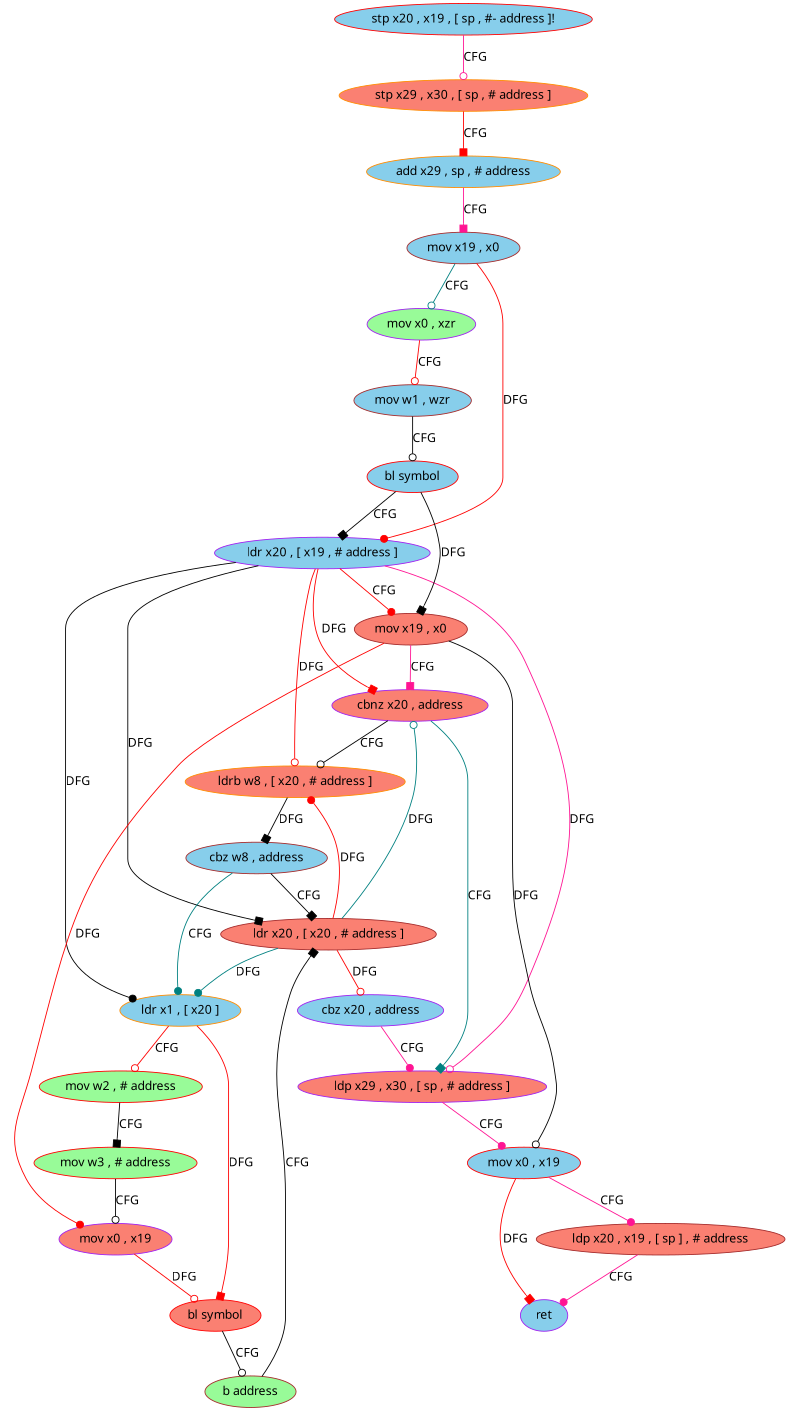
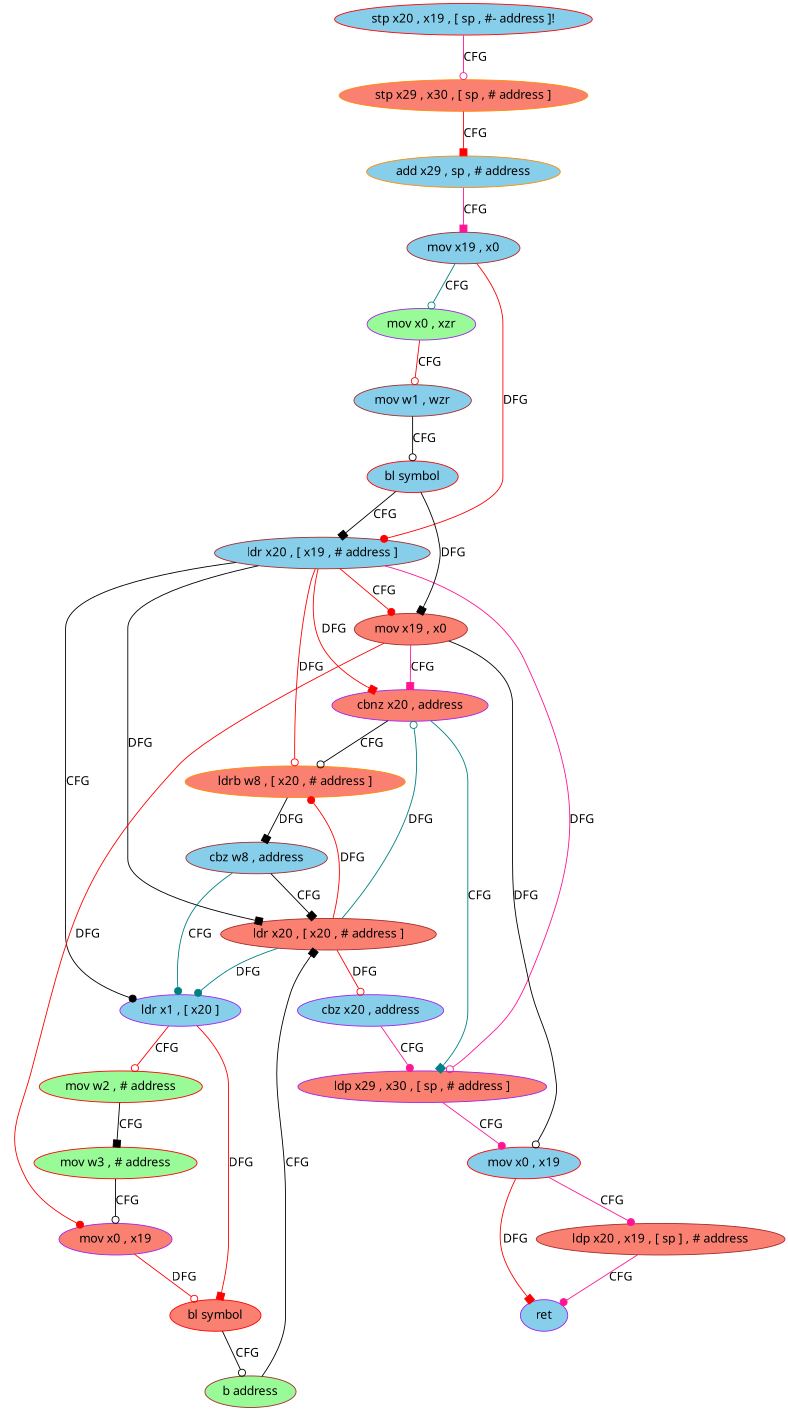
(322, 553) -> (322, 553)
(78, 782) -> (78, 782)
(180, 1010) -> (180, 1010)
